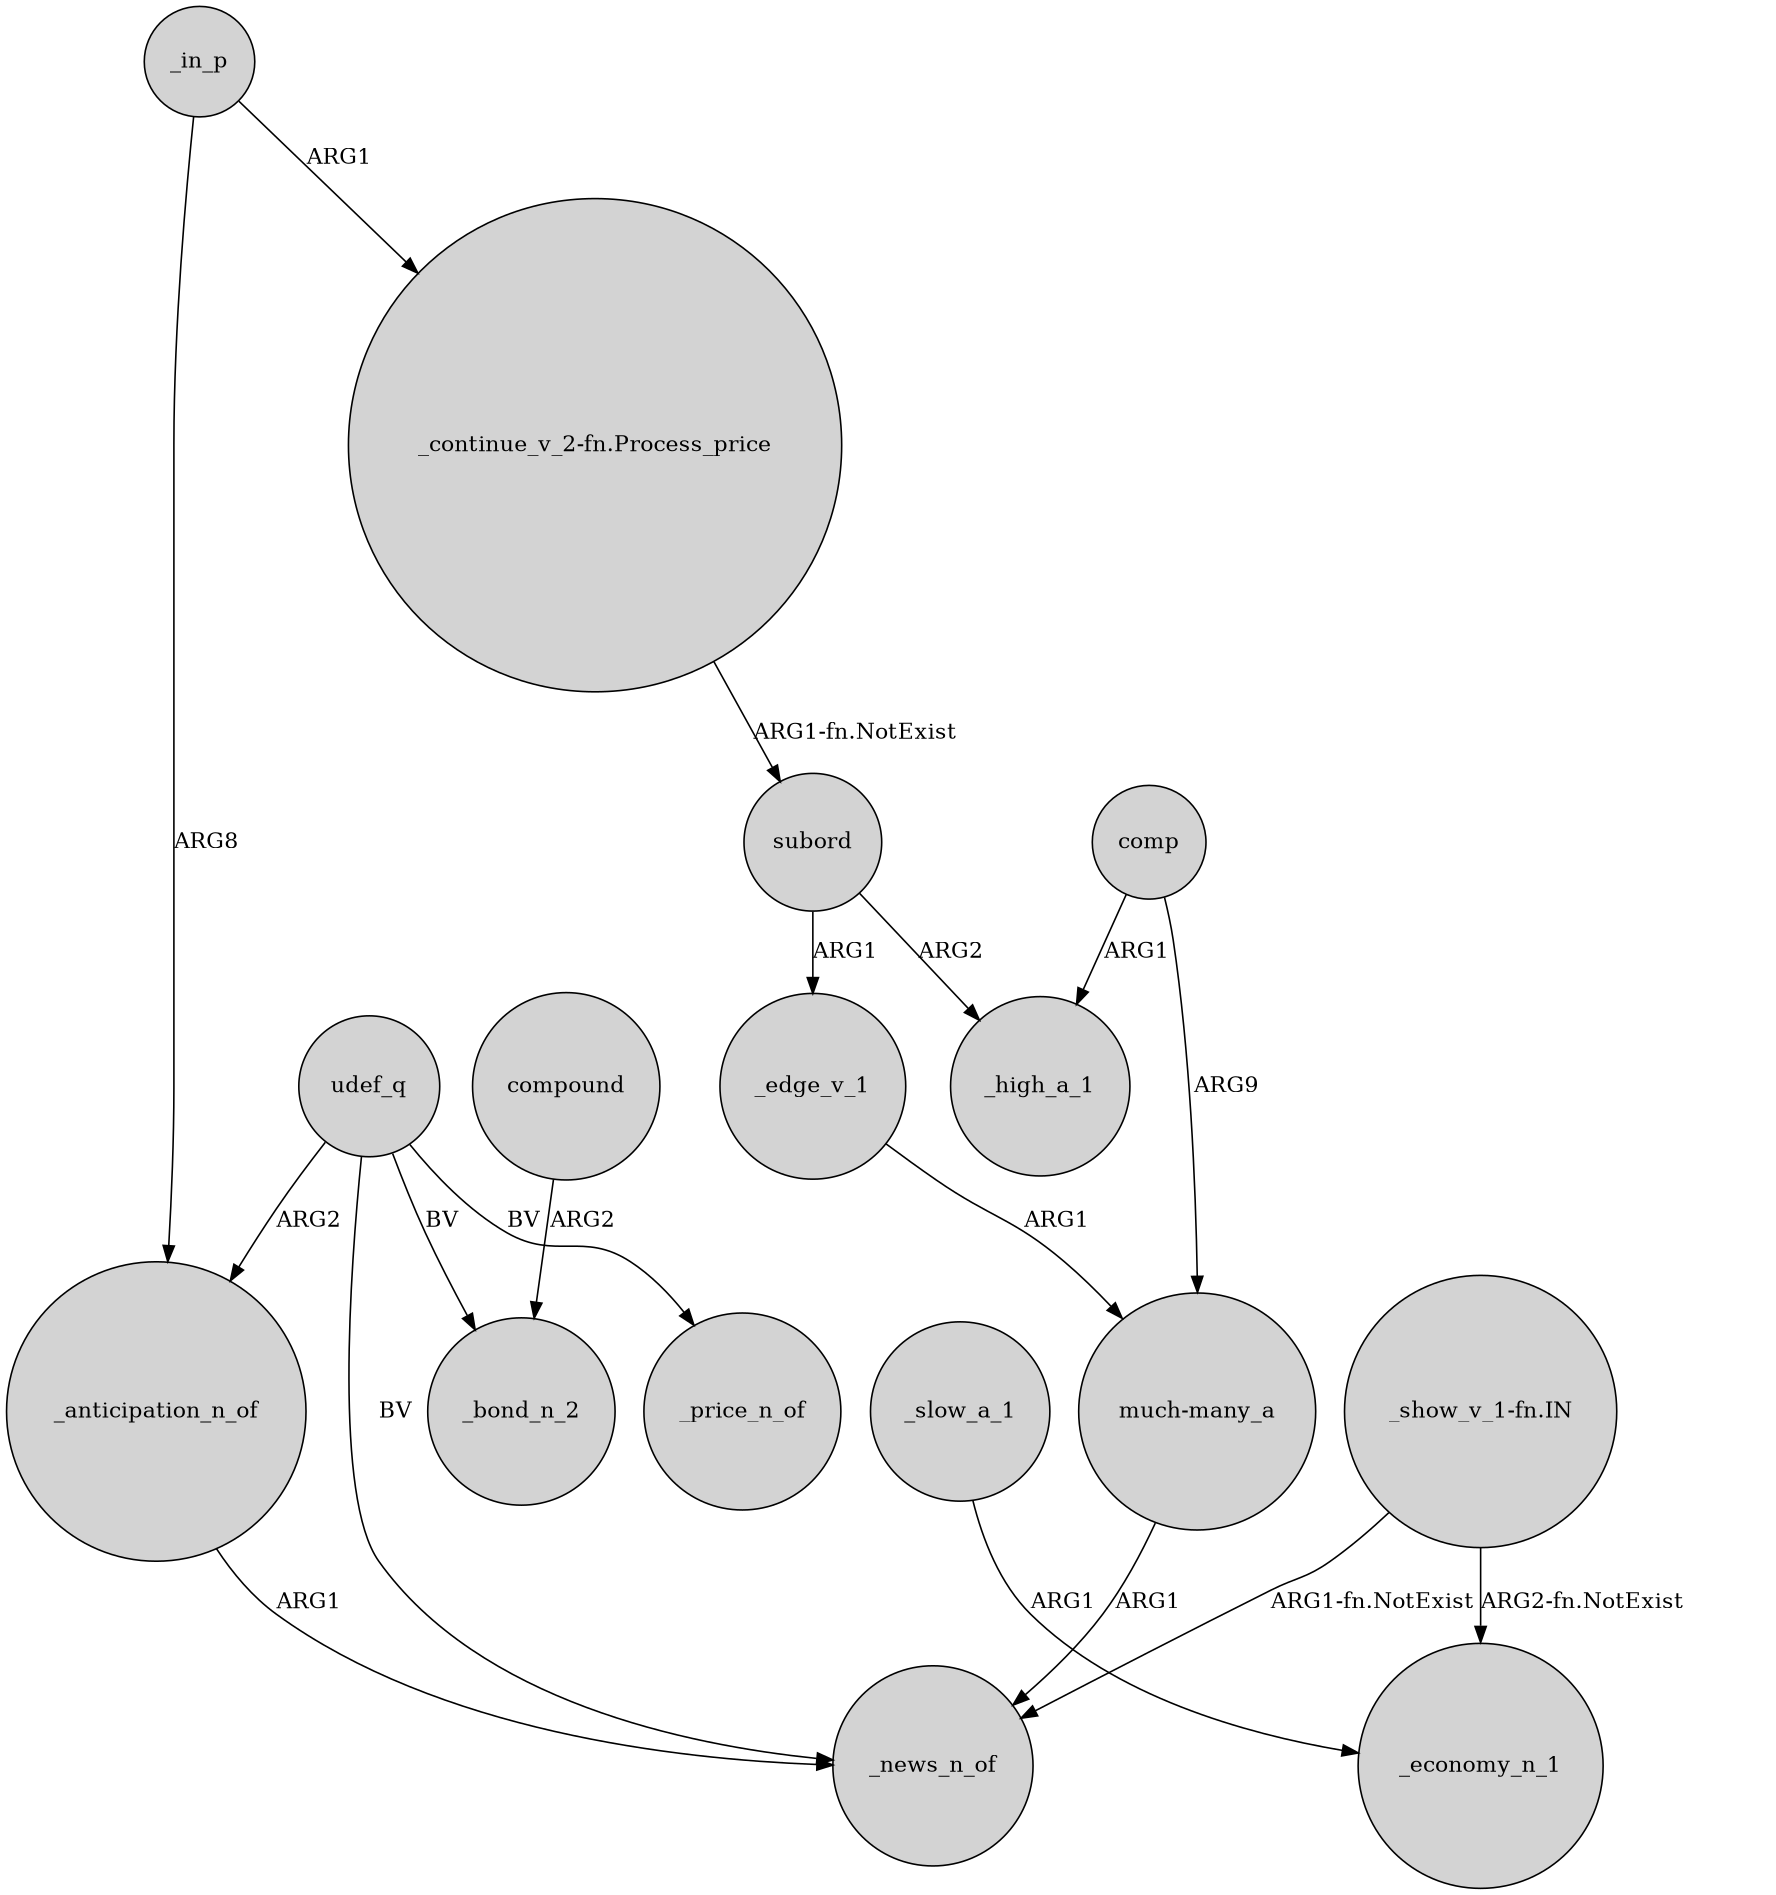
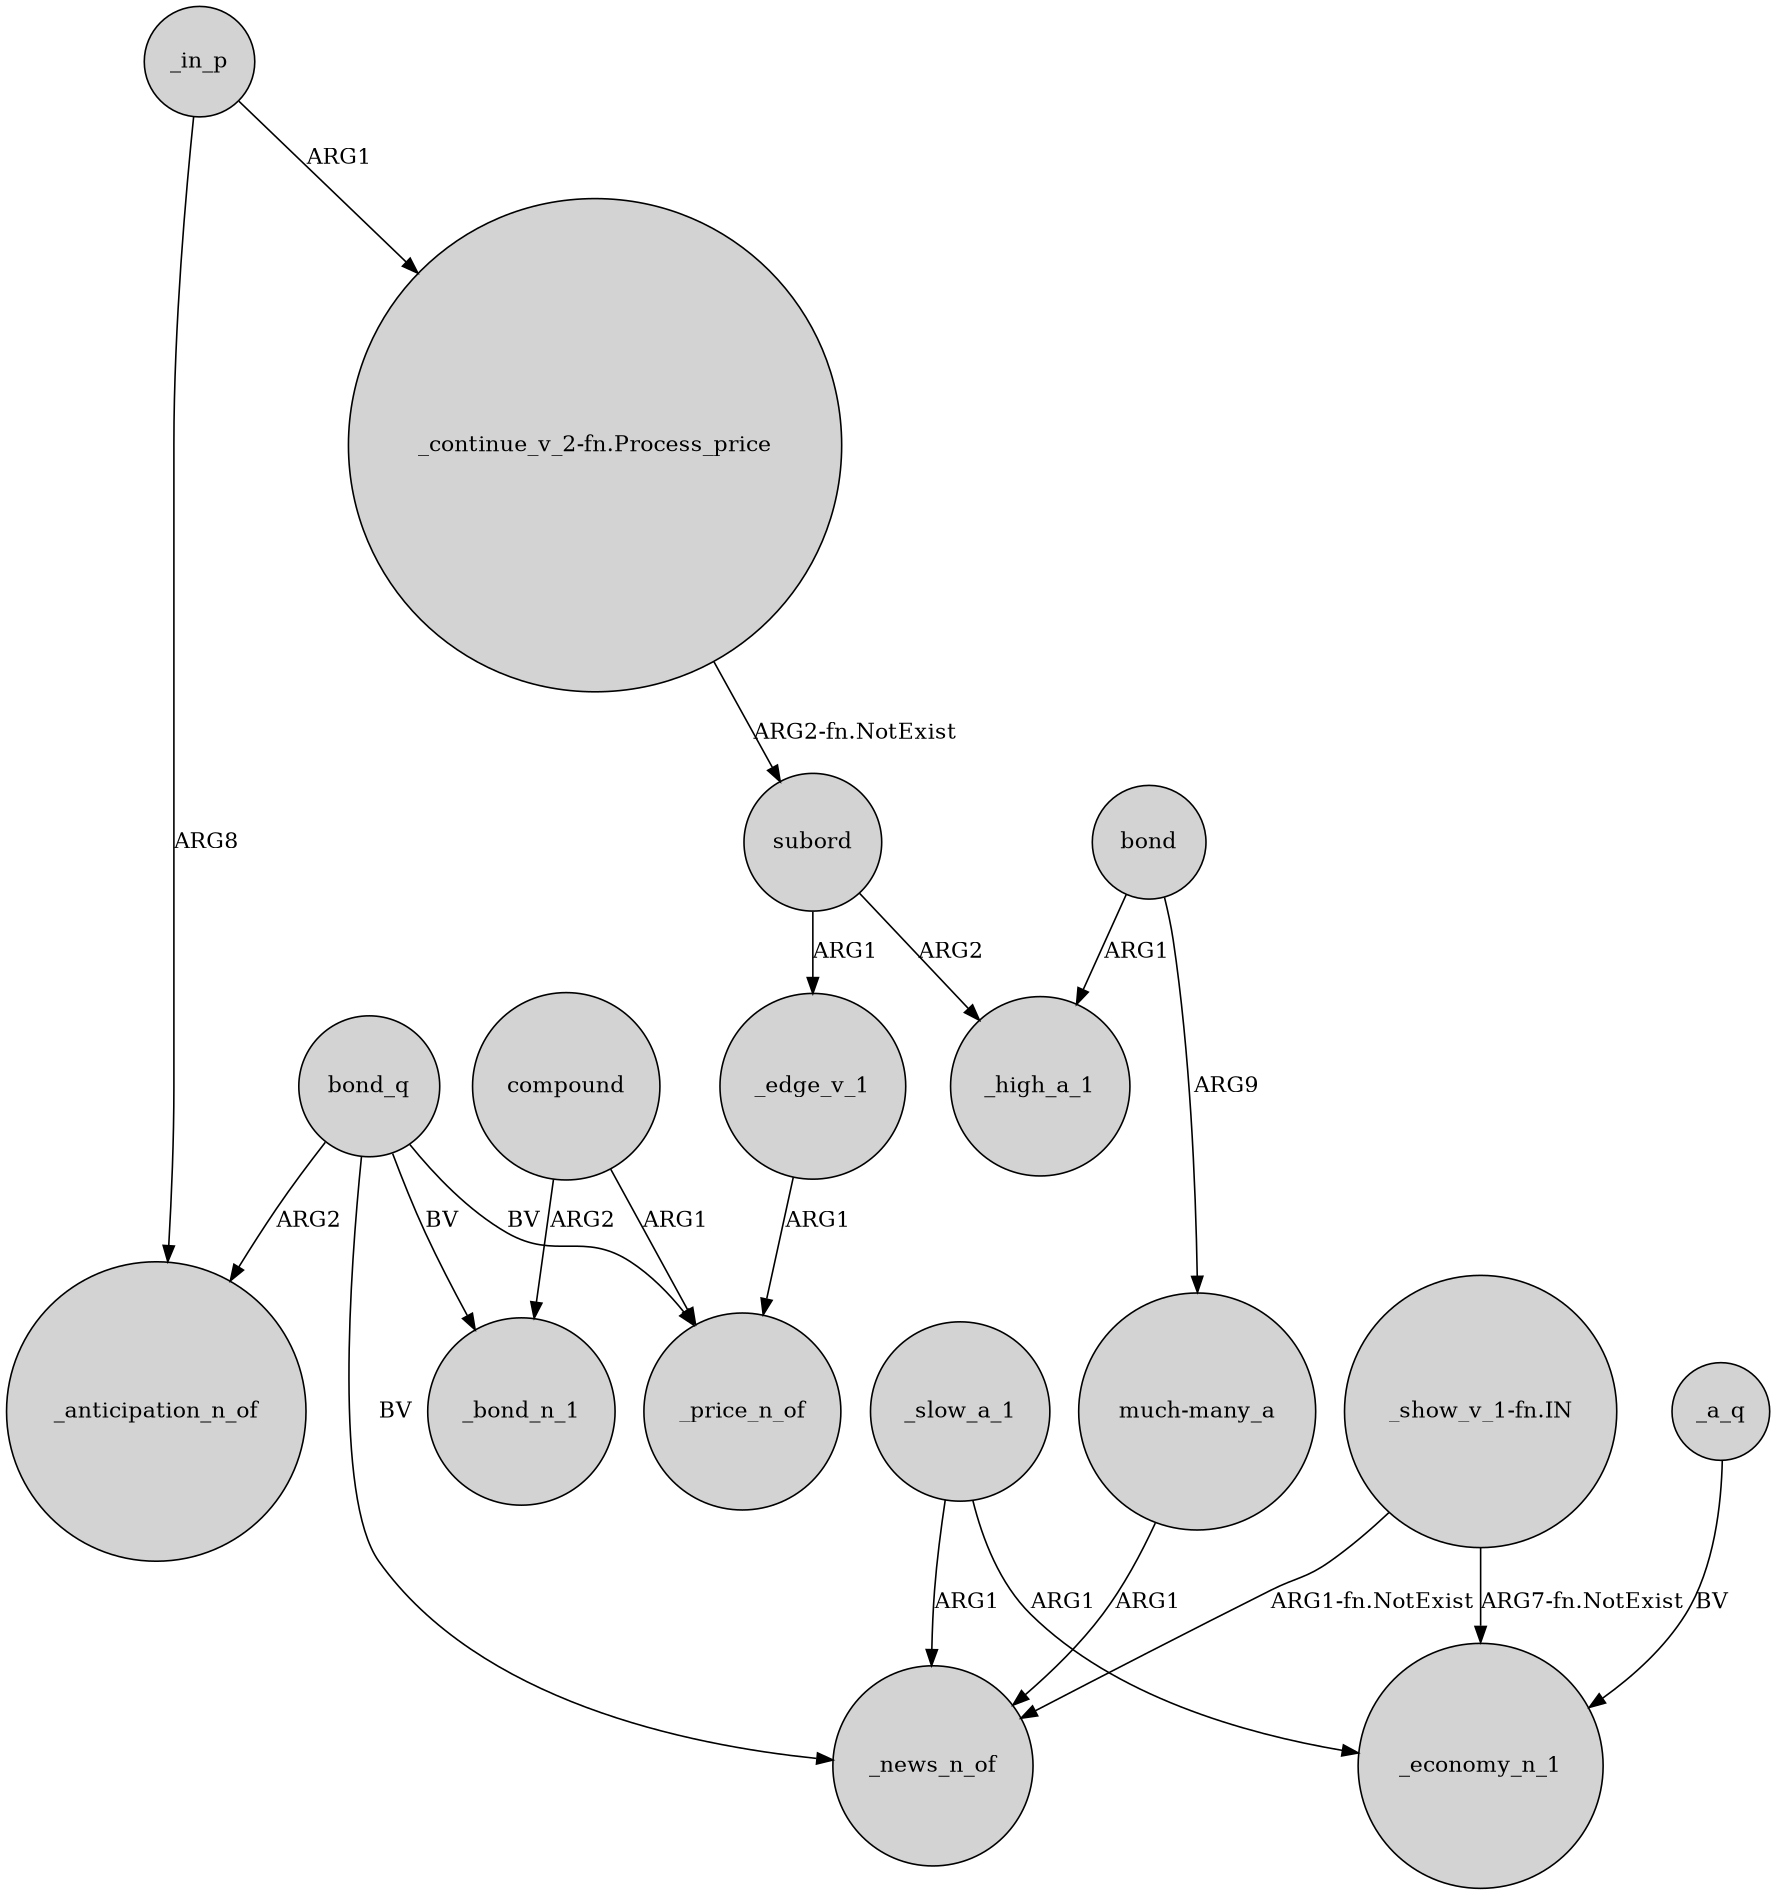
(855, 733) -> (855, 733)
(1149, 842) -> (1149, 842)
(369, 1086) -> (369, 1086)
(1003, 1219) -> (780, 1238)
none -> (649, 1239)
(521, 1411) -> (521, 1411)
none -> (1721, 1411)
(1582, 1602) -> (1582, 1602)
(493, 1715) -> (936, 1574)
